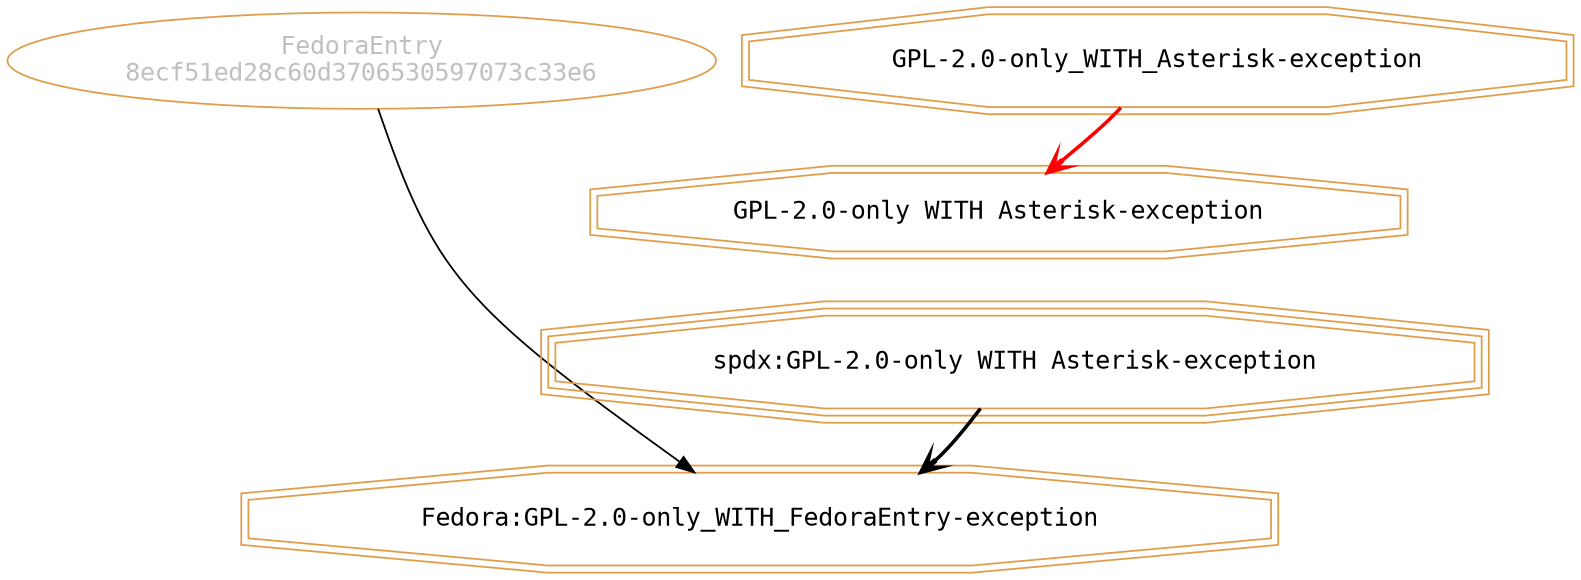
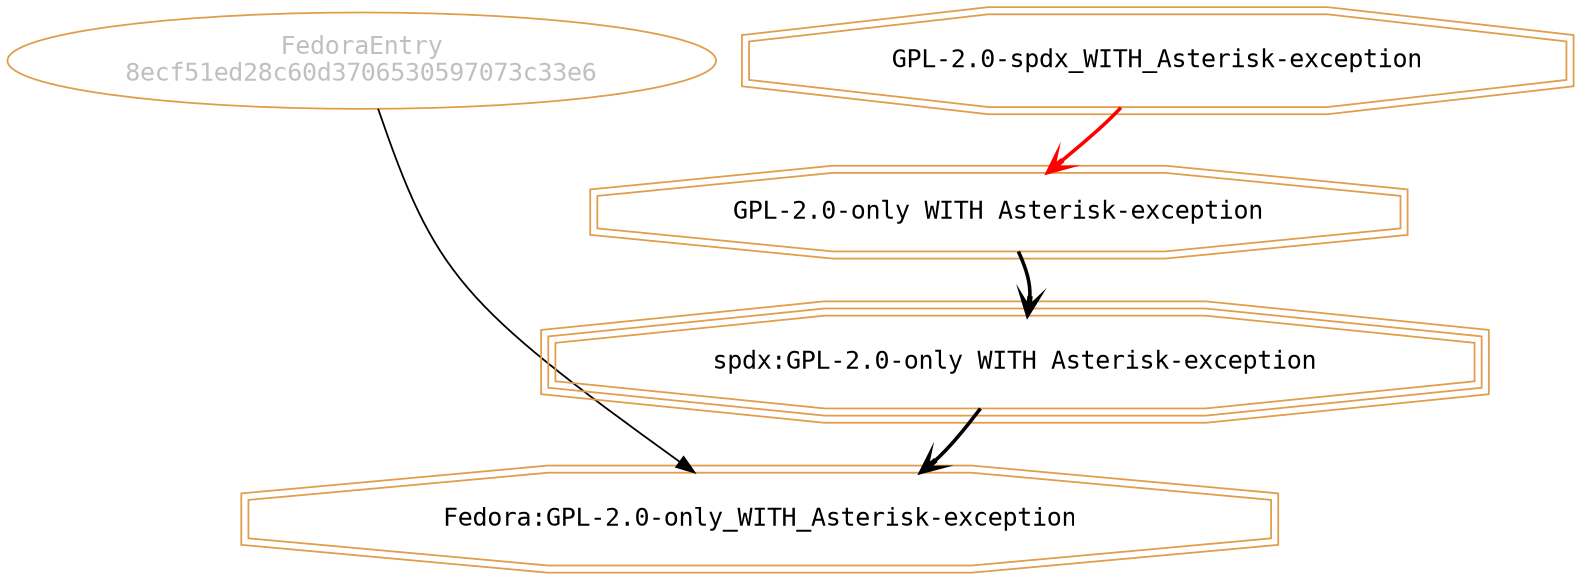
(1158, 61) -> (1158, 61)
none -> (1027, 274)
(760, 519) -> (760, 519)
